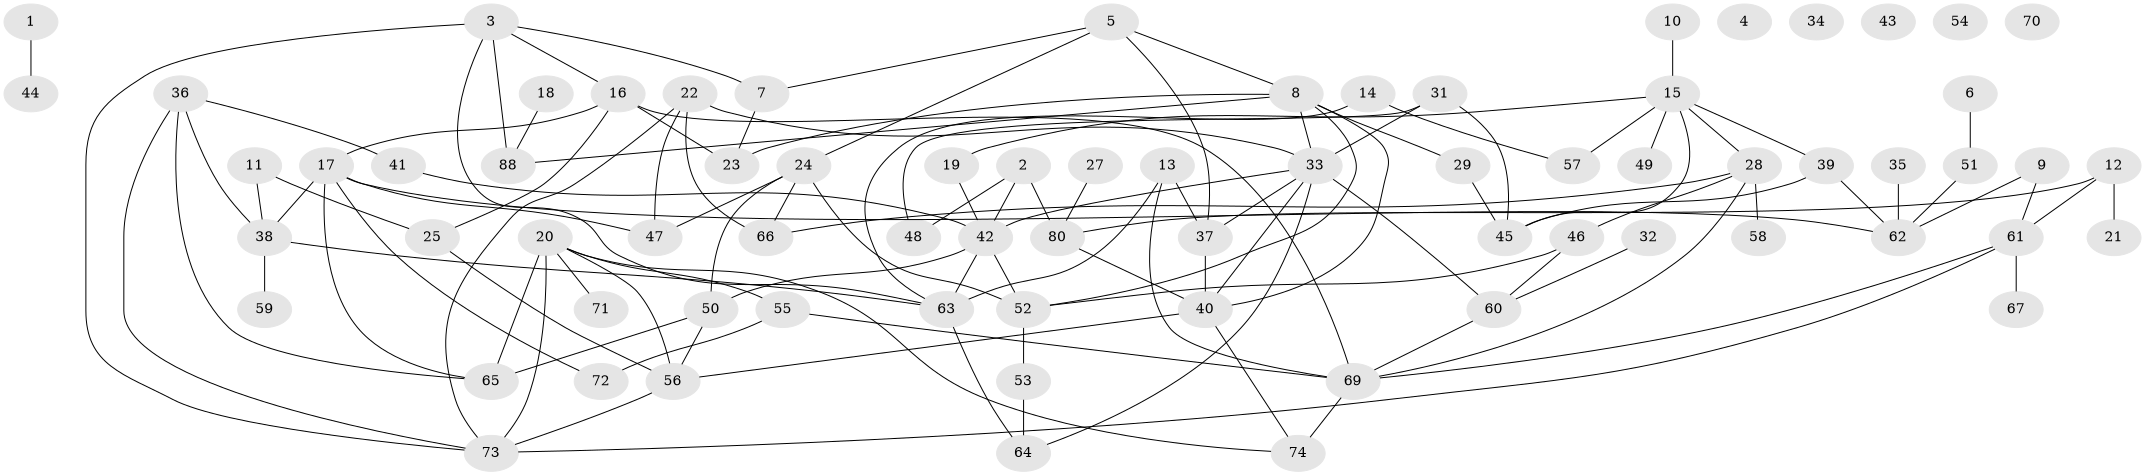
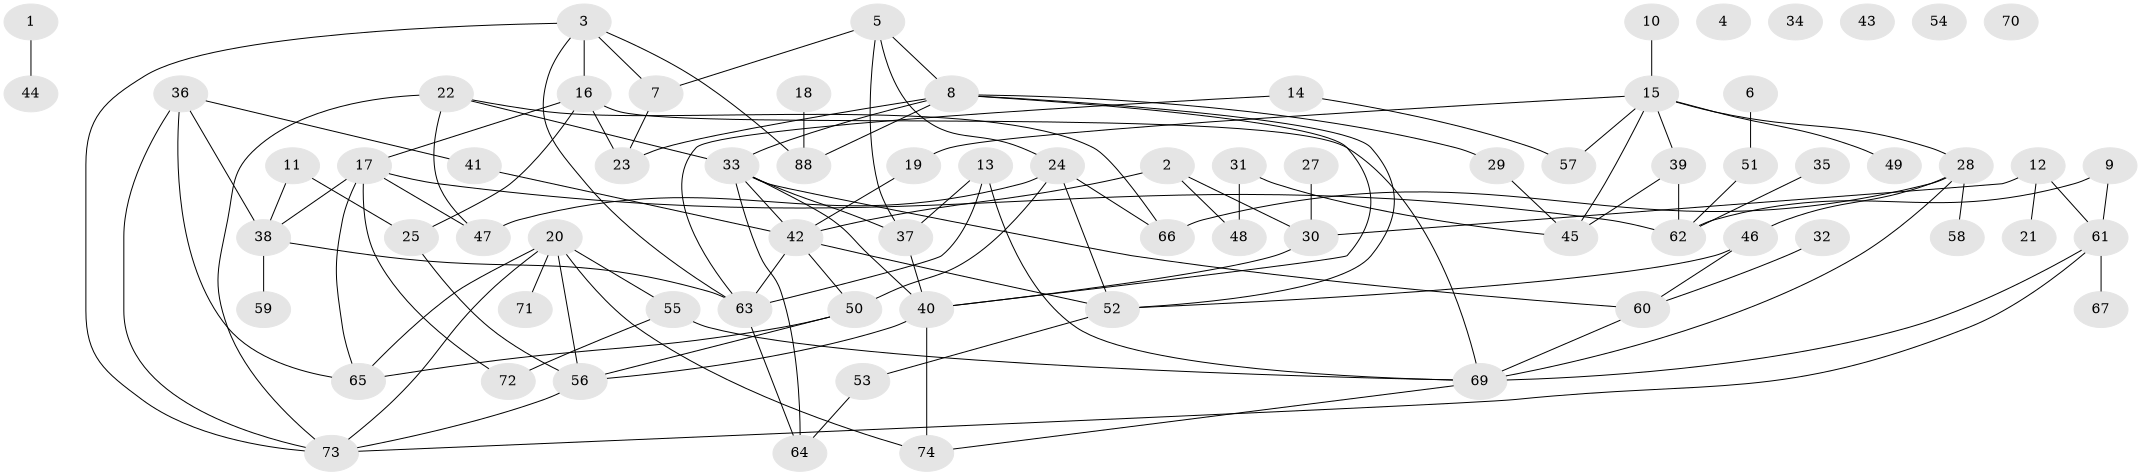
(1384, 126) -> none
(1058, 238) -> (1311, 238)
